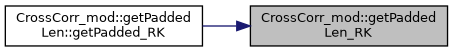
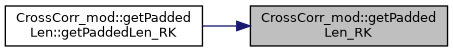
(104, 26) -> (104, 26)
